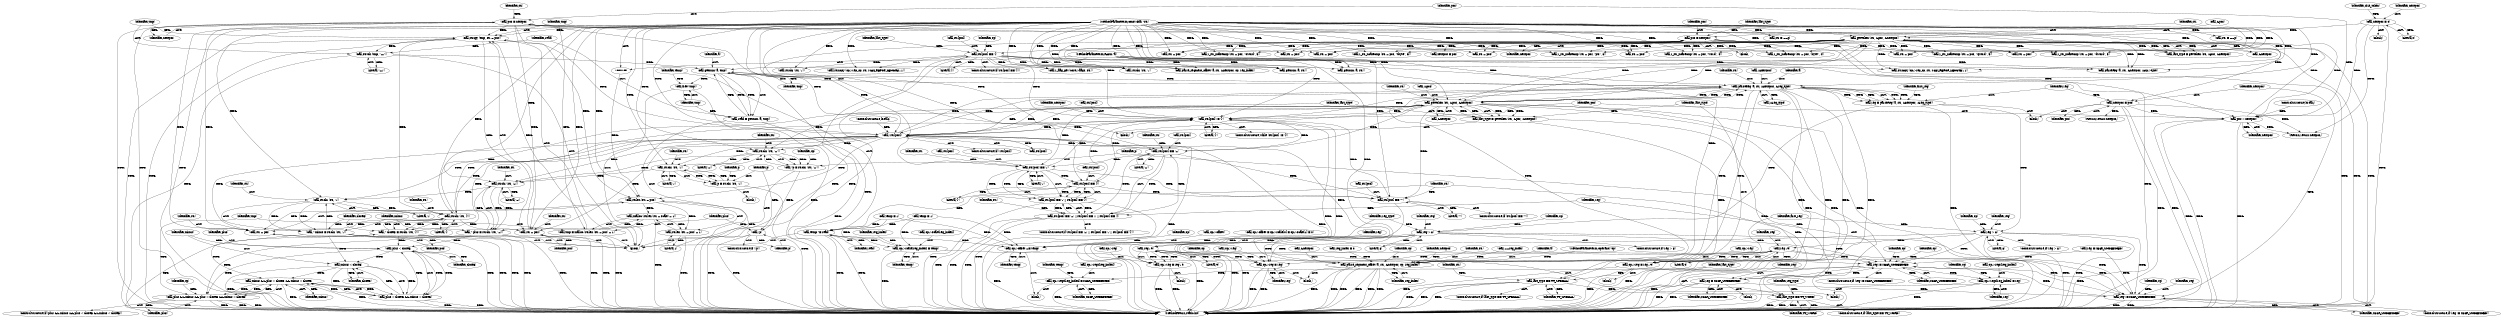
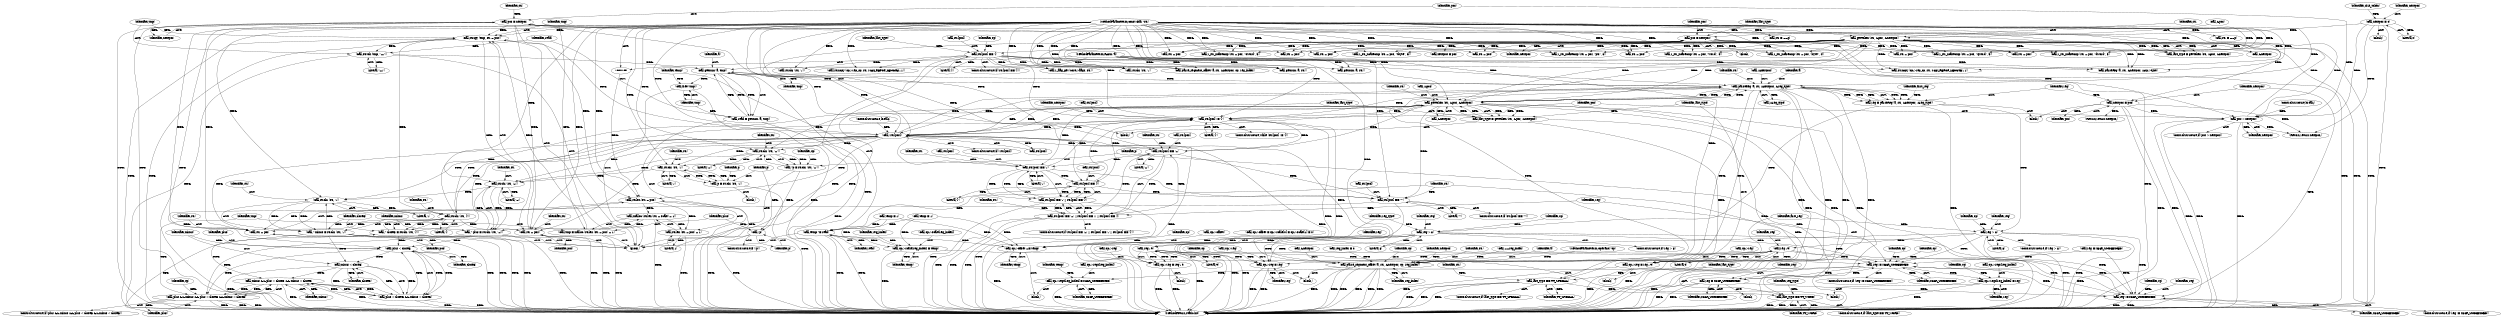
(564, 40) -> none
(1334, 125) -> (661, 207)
none -> (2198, 135)
